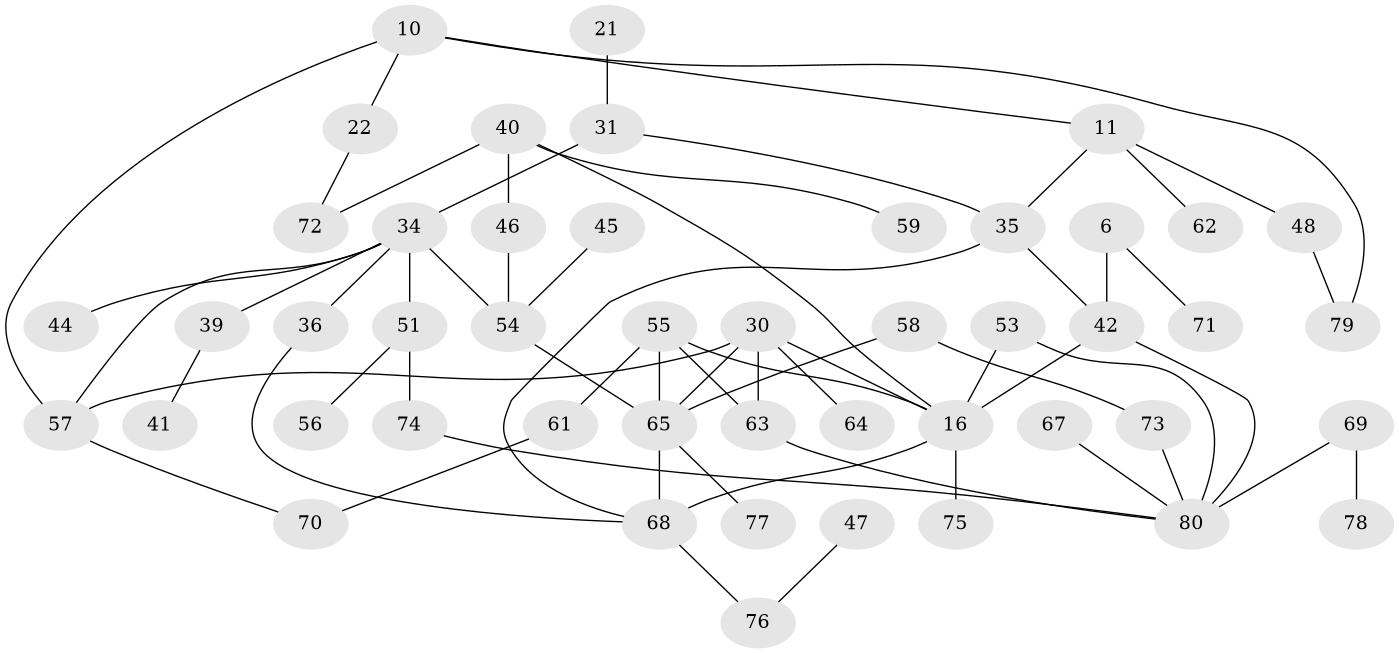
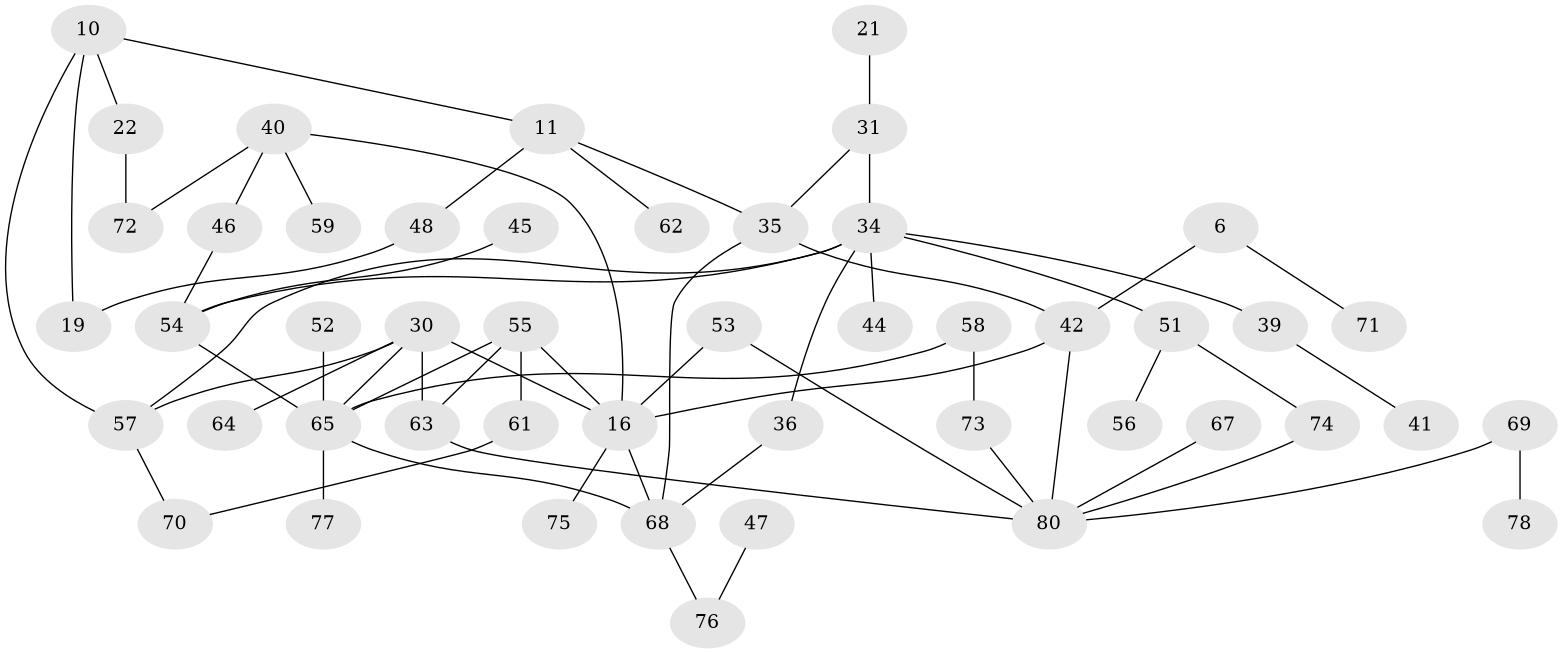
none -> (323, 327)
(1343, 327) -> (74, 327)
